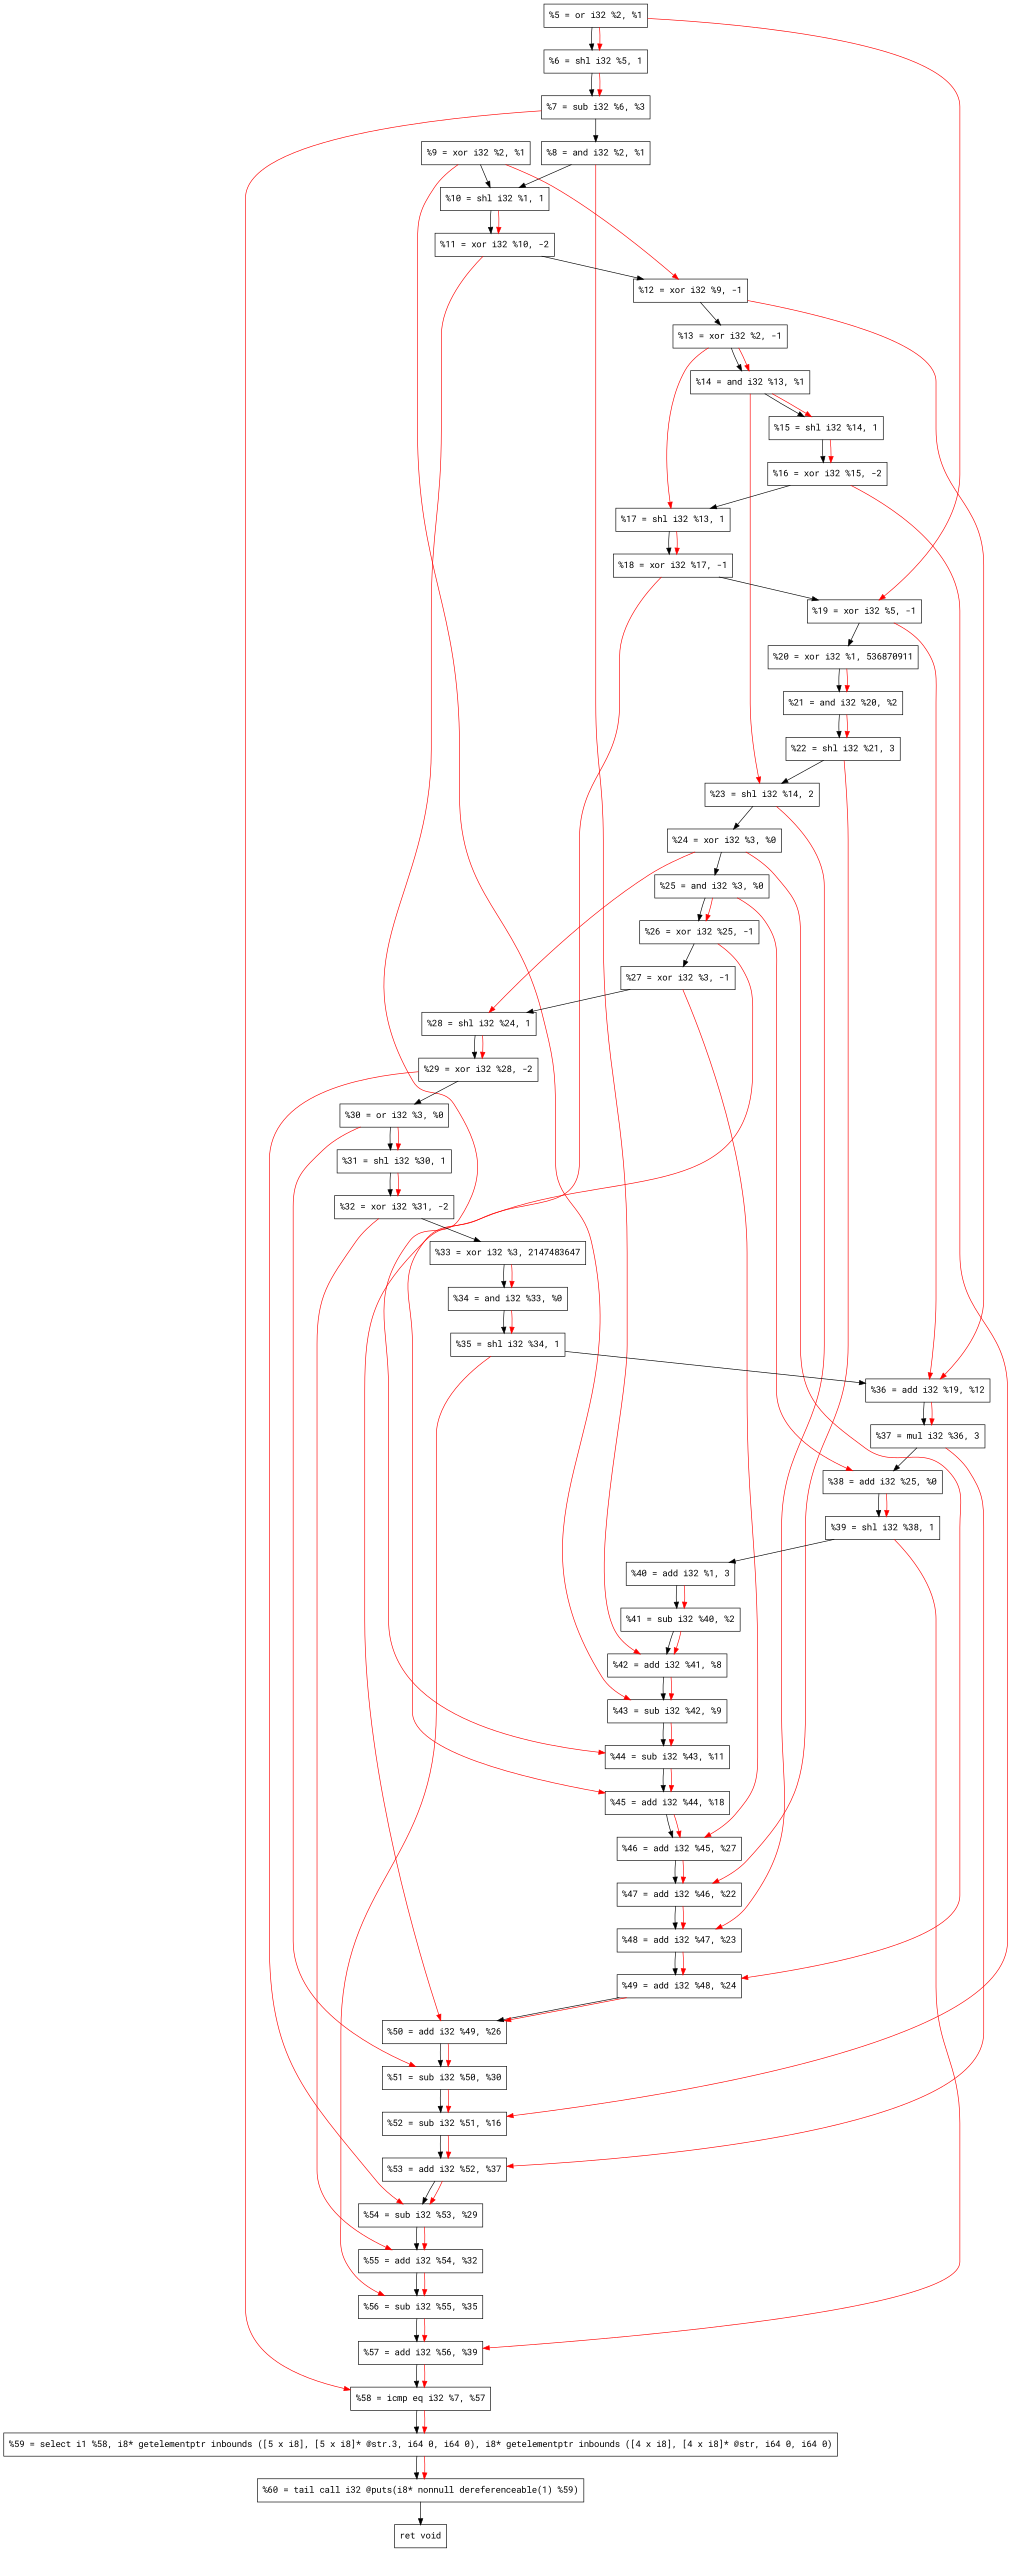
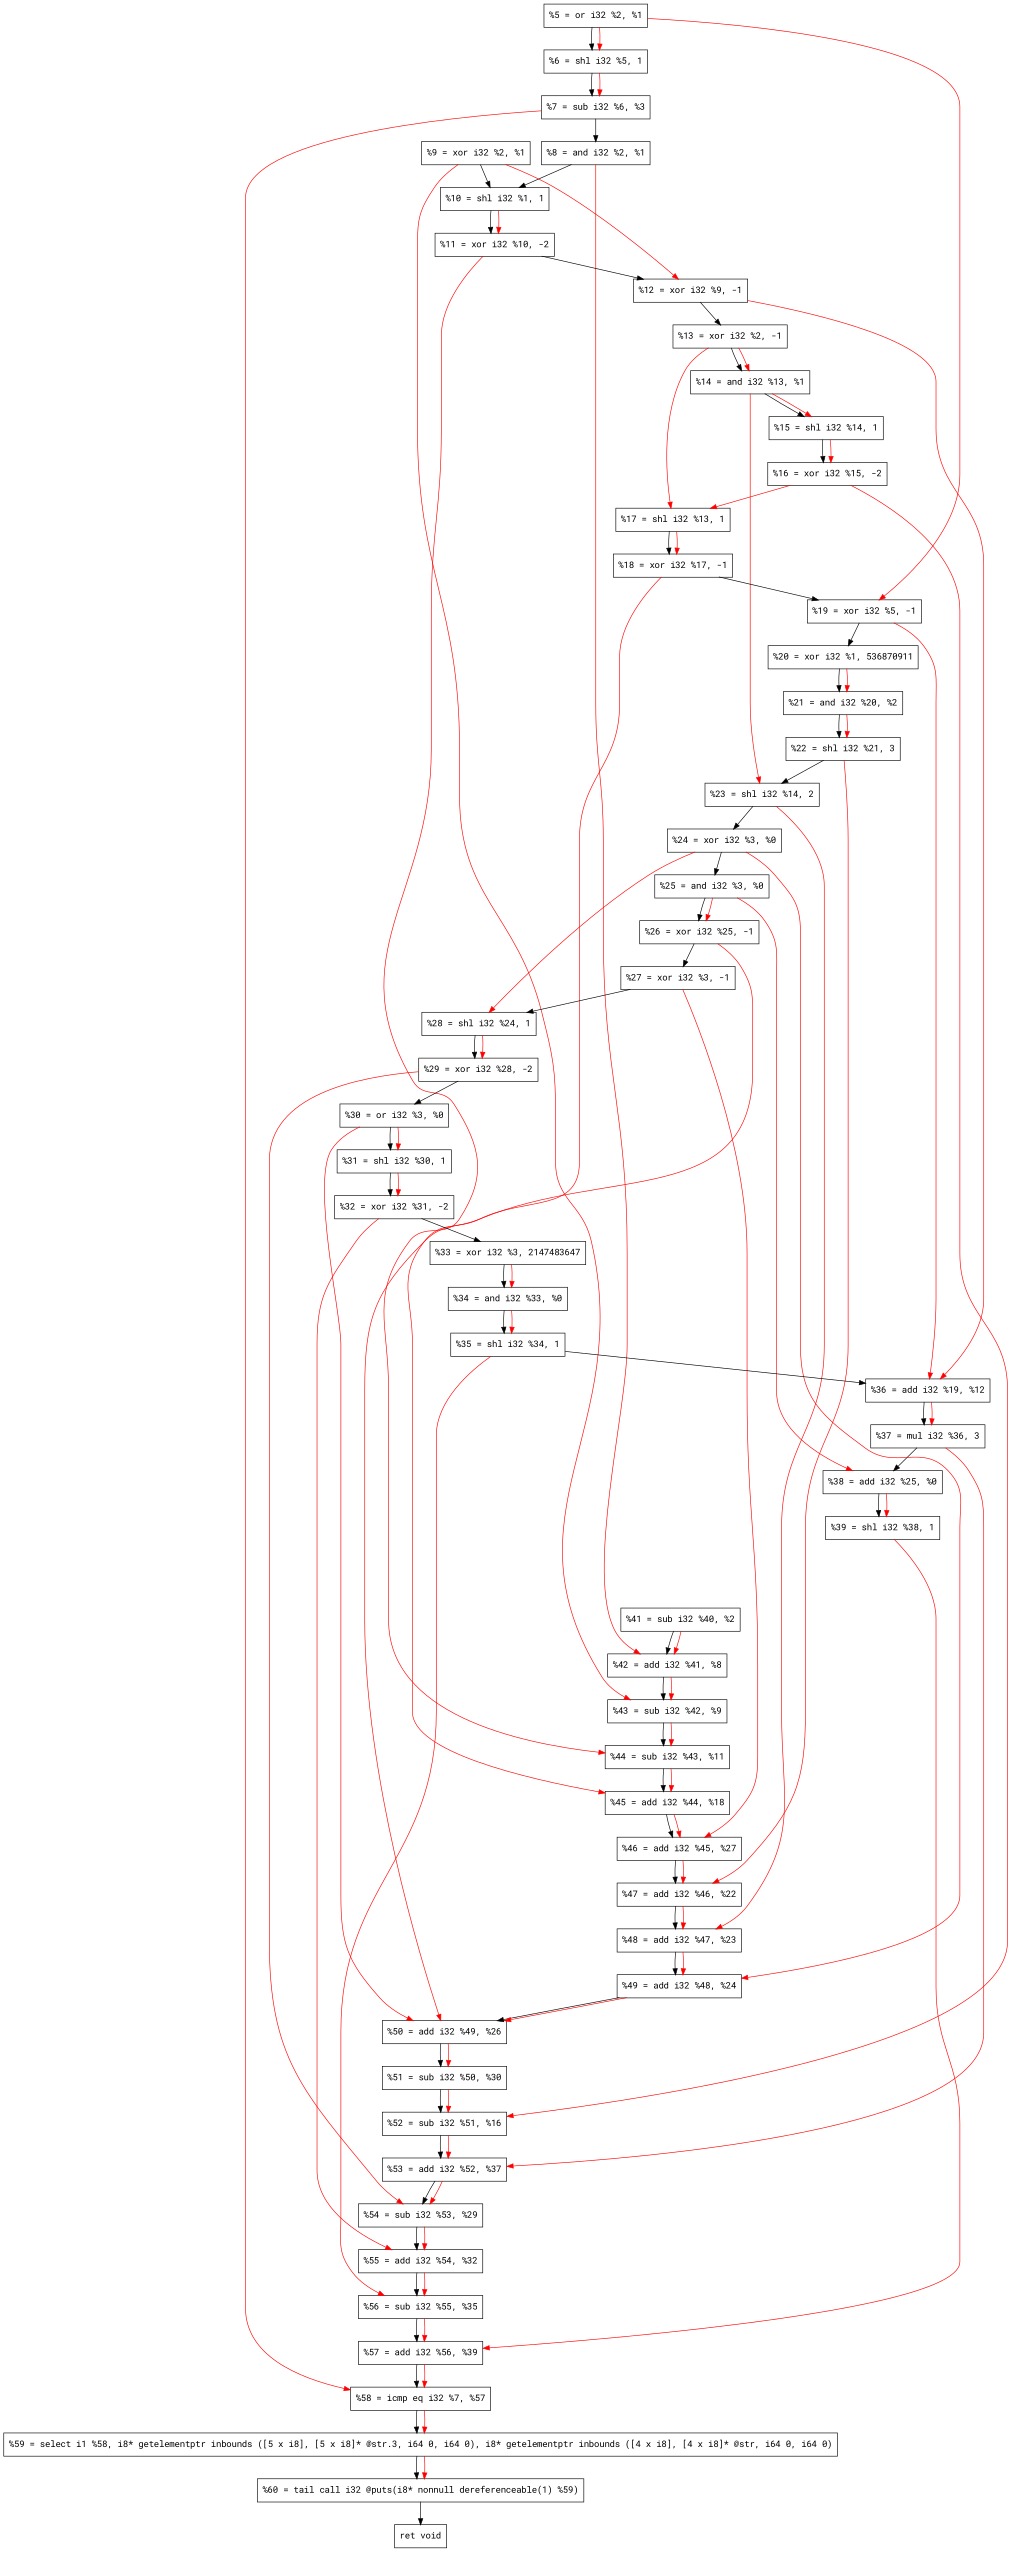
(755, 495) -> (755, 495)
(681, 1574) -> none
(293, 1608) -> (341, 1577)
